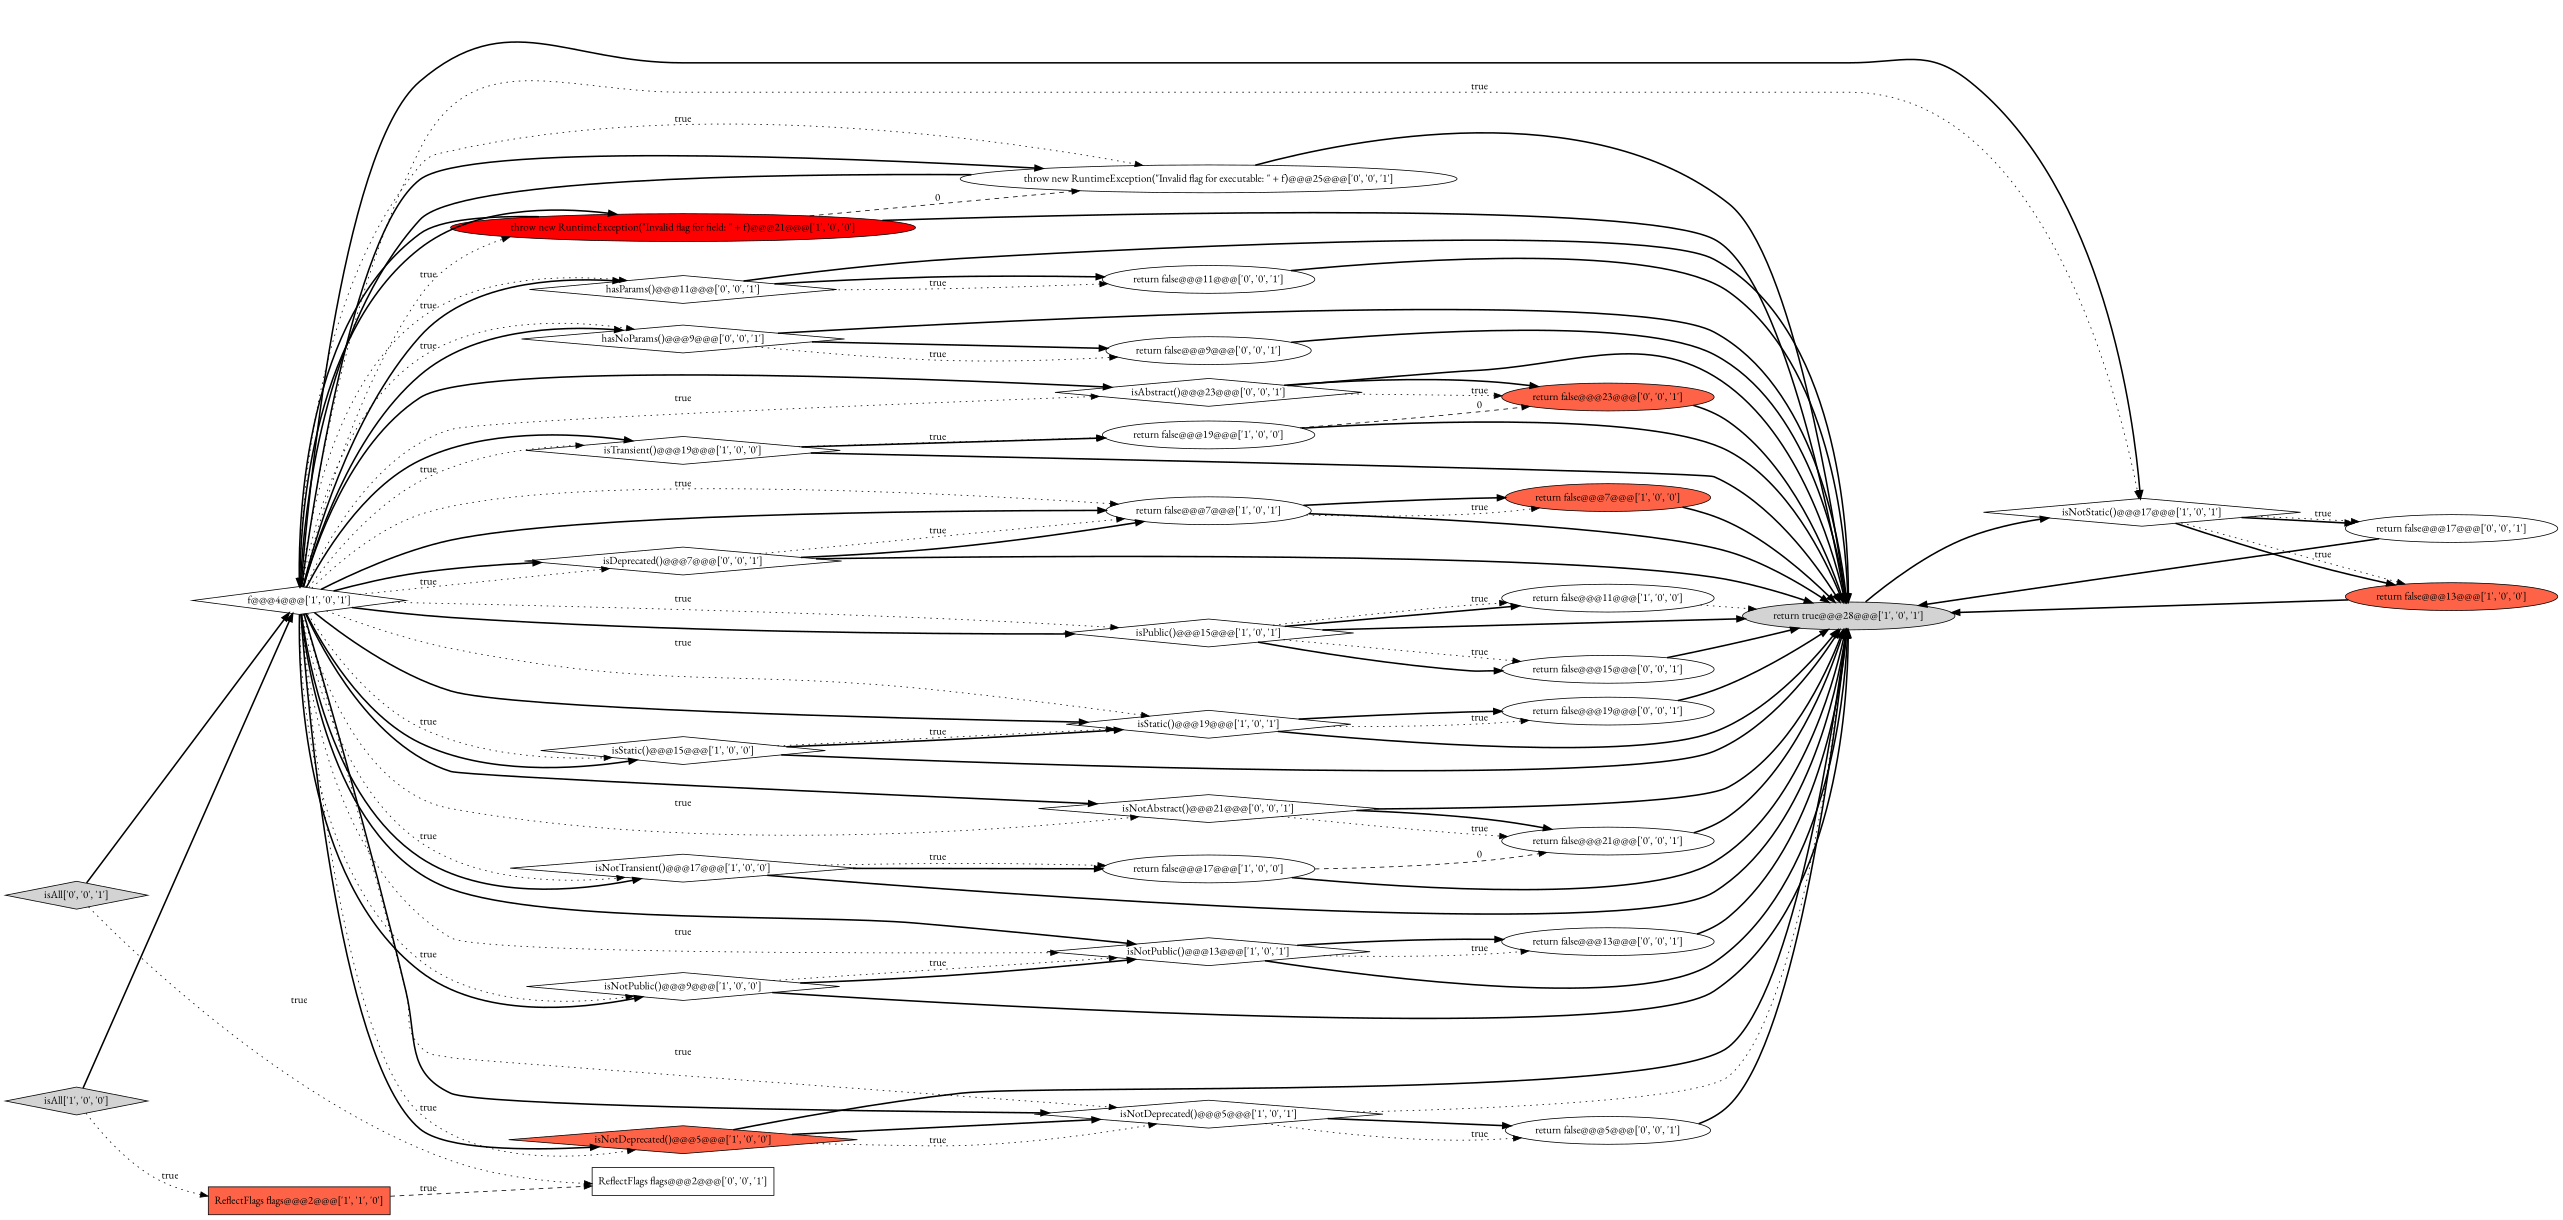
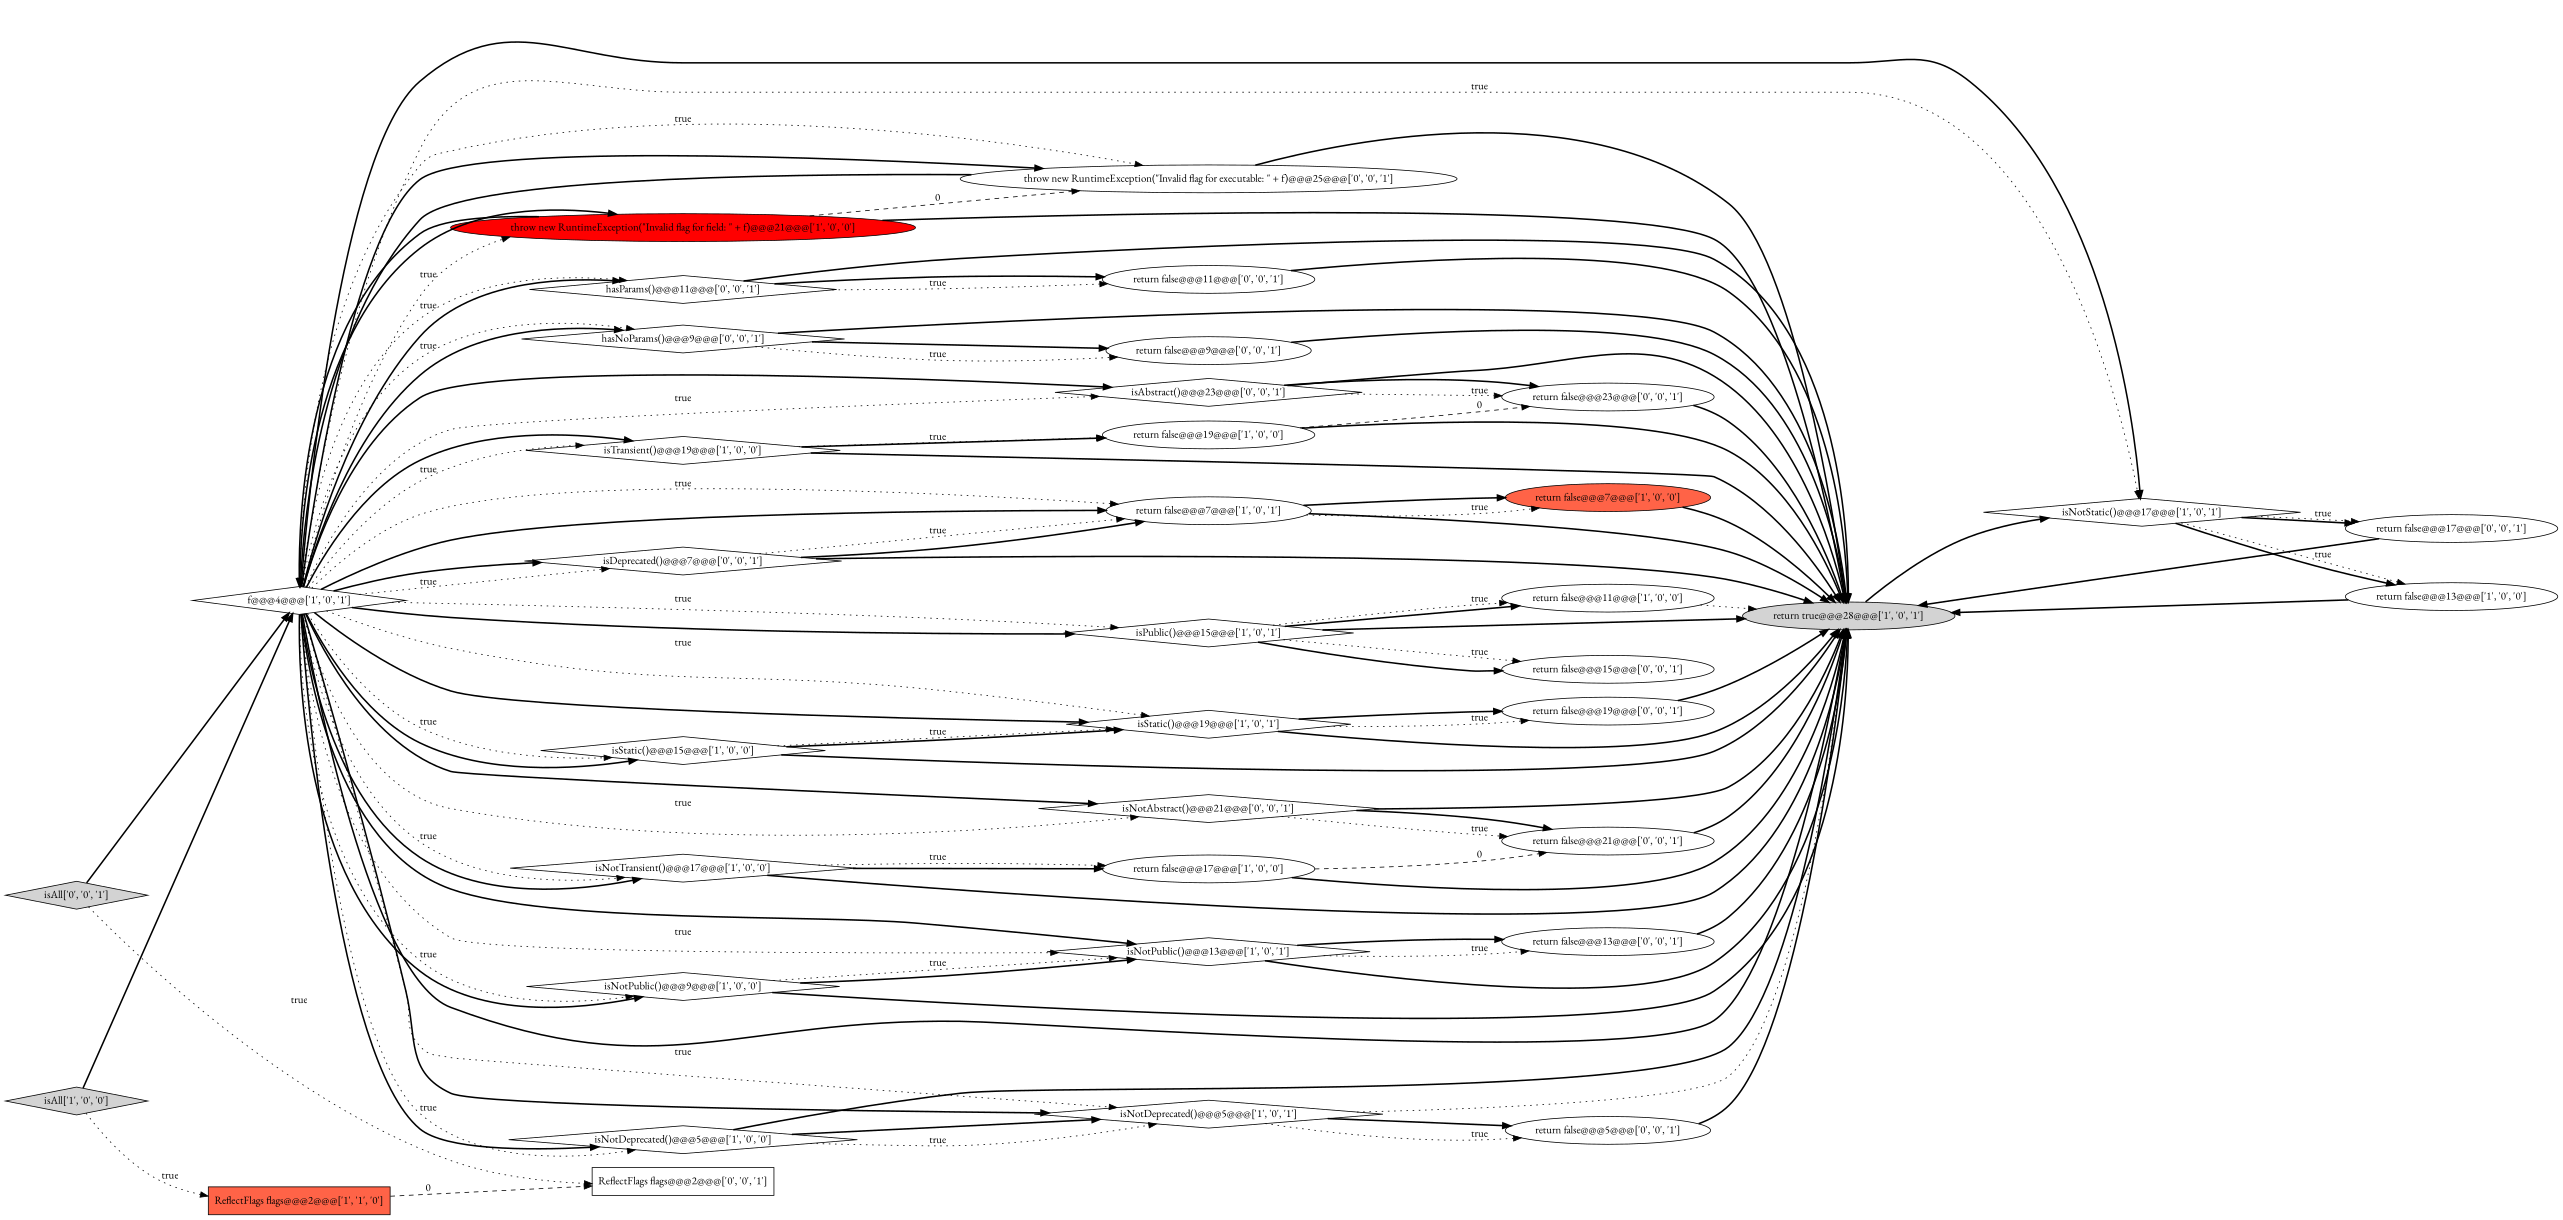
(1608, 397) -> (1608, 397)
(2452, 597) -> (2452, 597)
(1729, 644) -> (1071, 1027)
(683, 1140) -> (683, 1140)
(428, 1188) -> (428, 1188)
